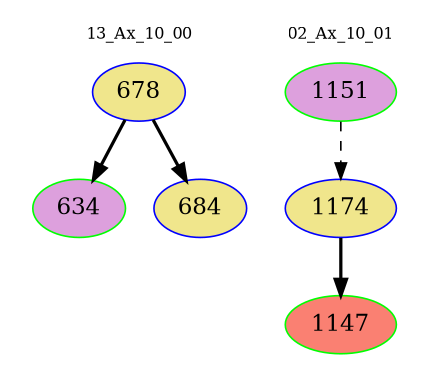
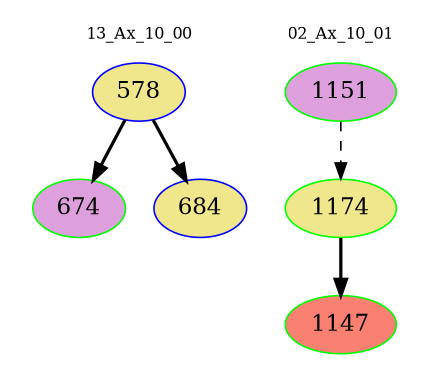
(139, 92) -> (139, 92)
(79, 208) -> (79, 208)
(341, 208) -> (341, 208)
